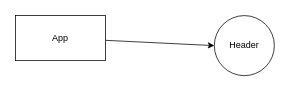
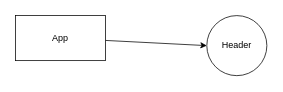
(244, 45) -> (237, 45)
